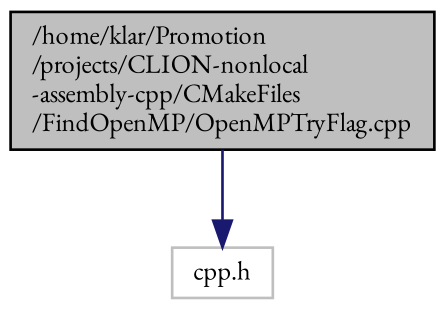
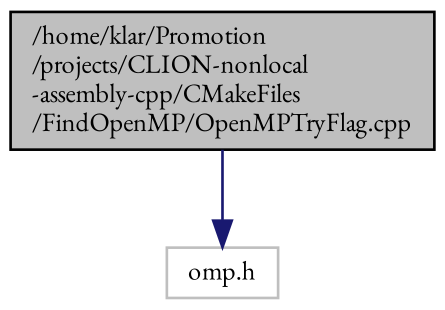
(222, 273) -> (222, 273)
